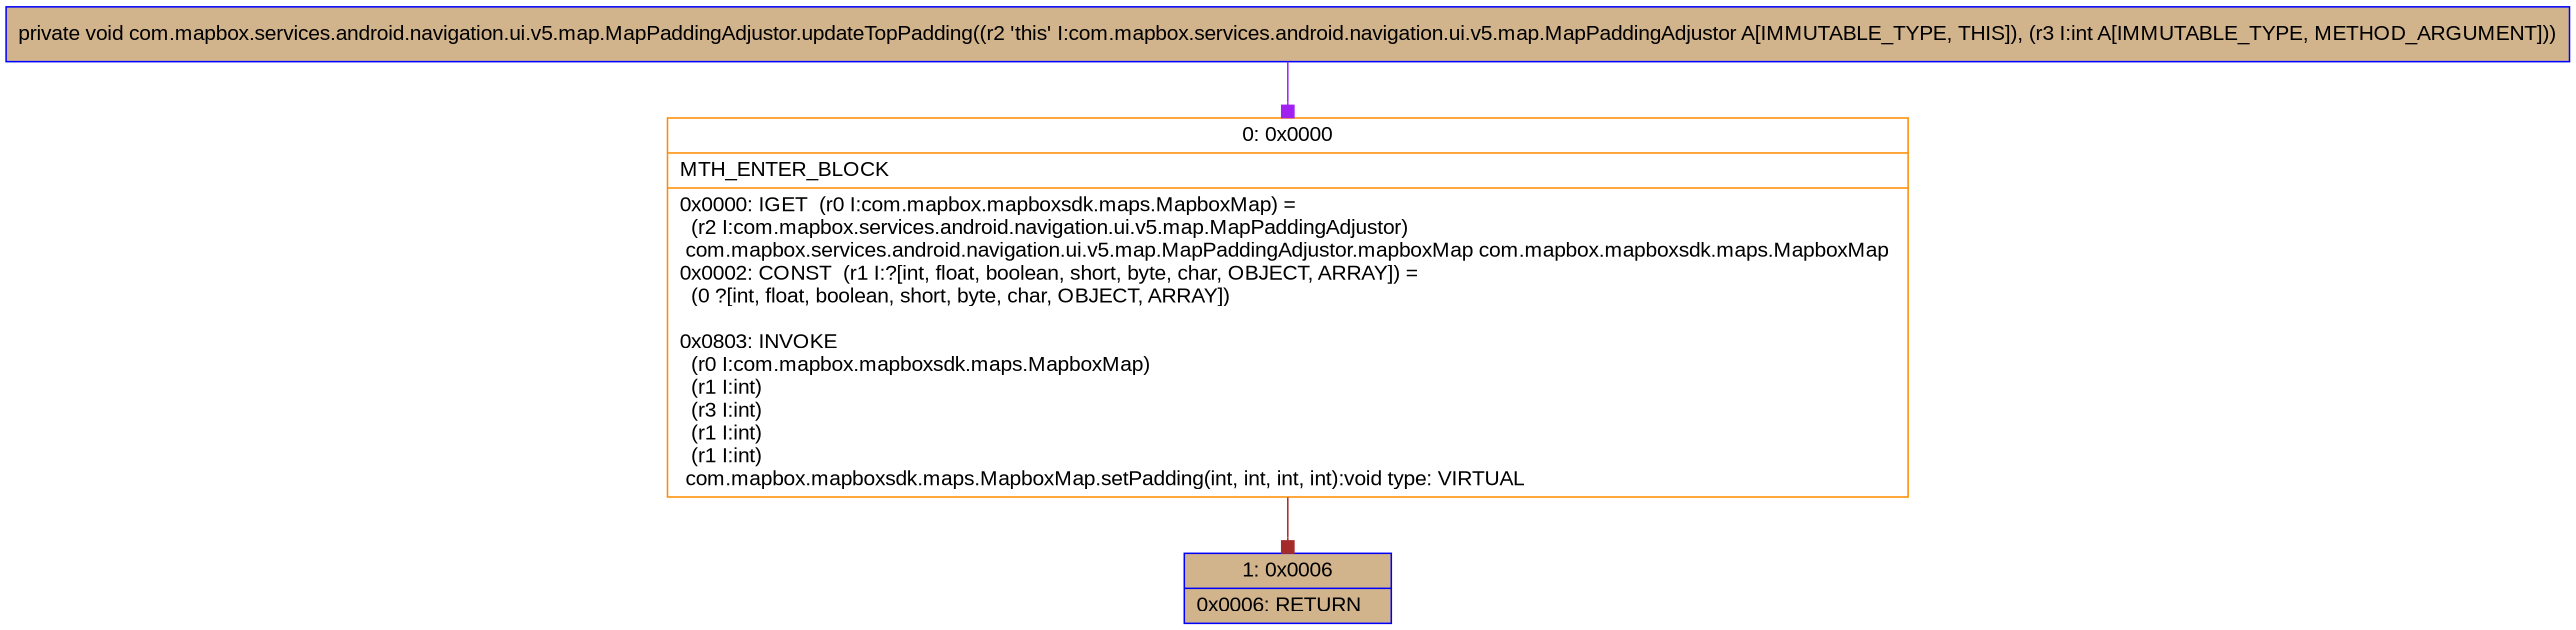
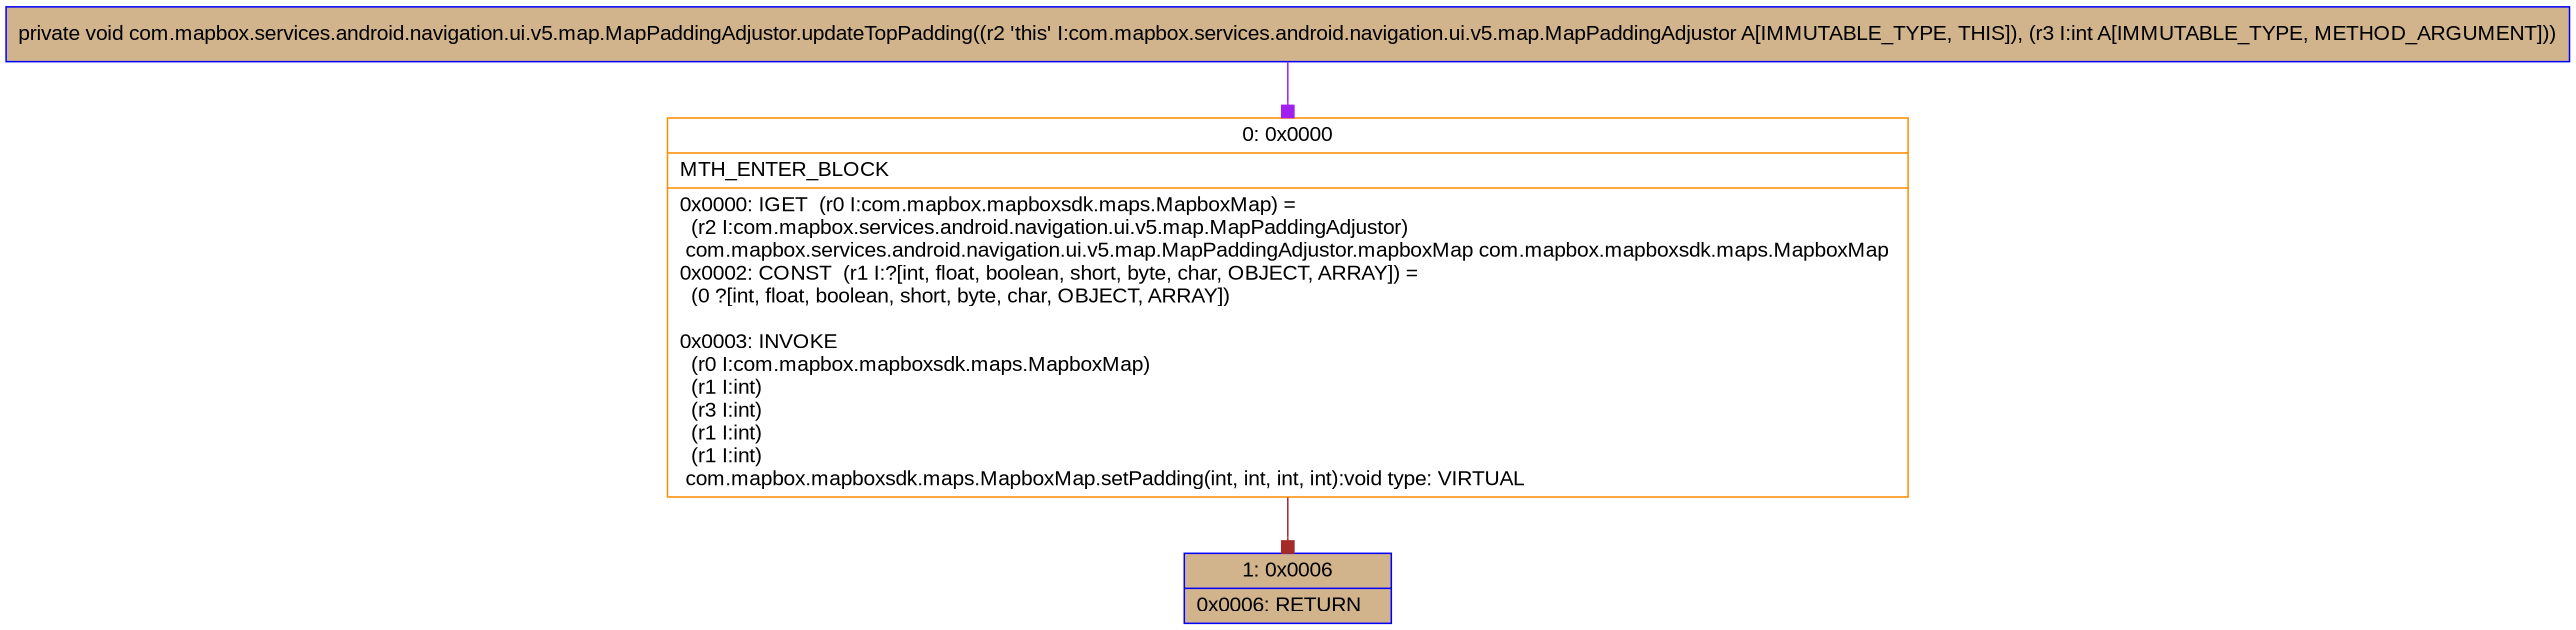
(765, 342) -> (765, 342)
